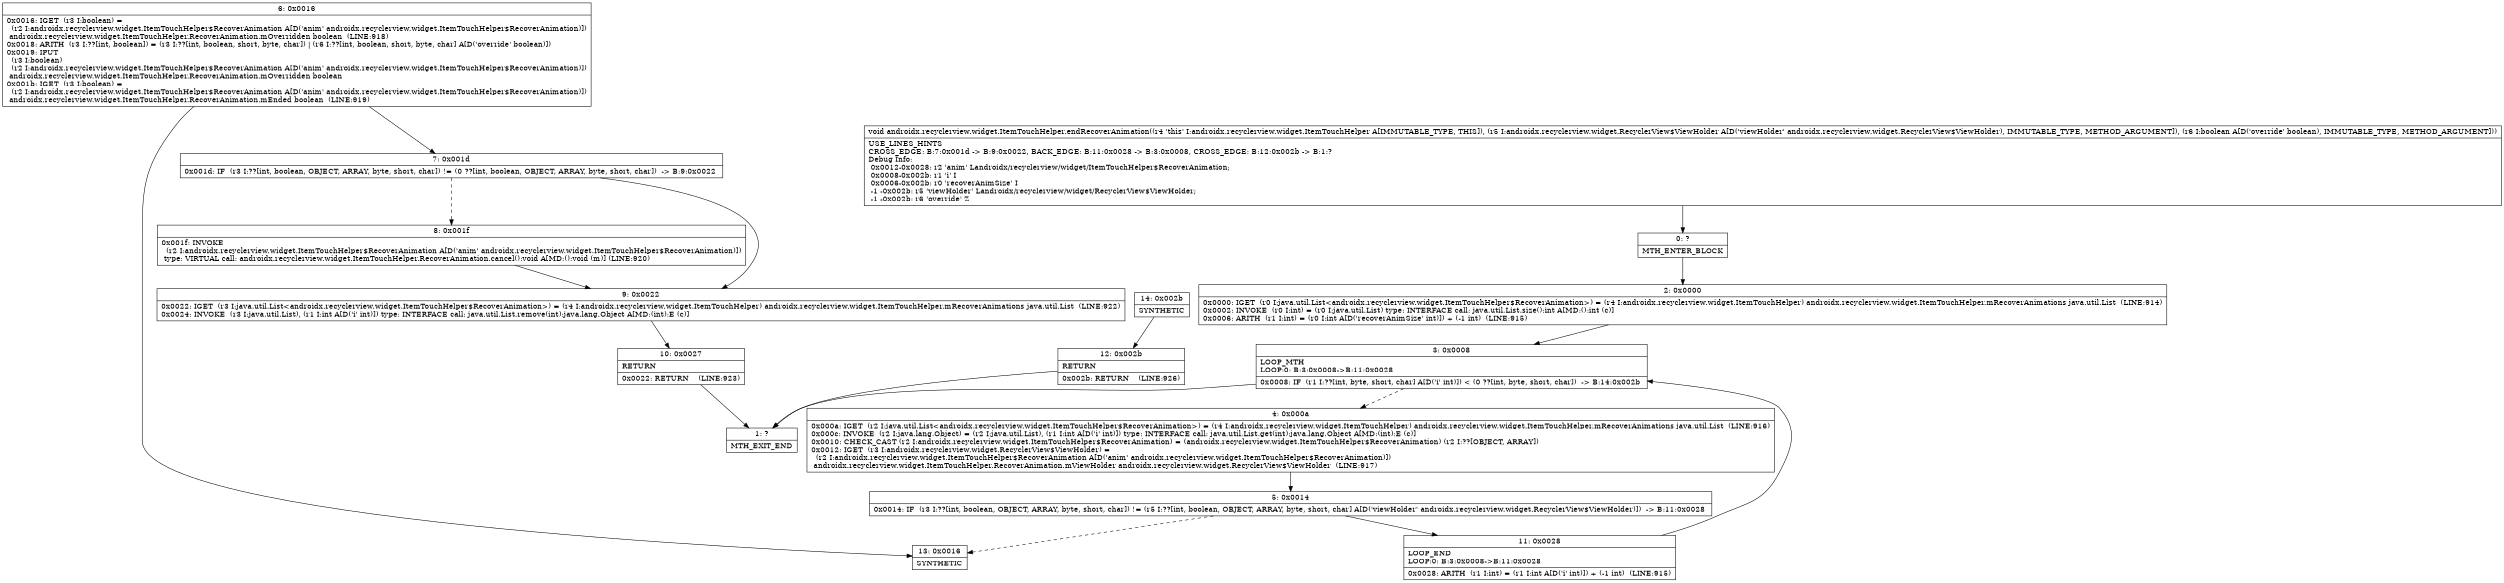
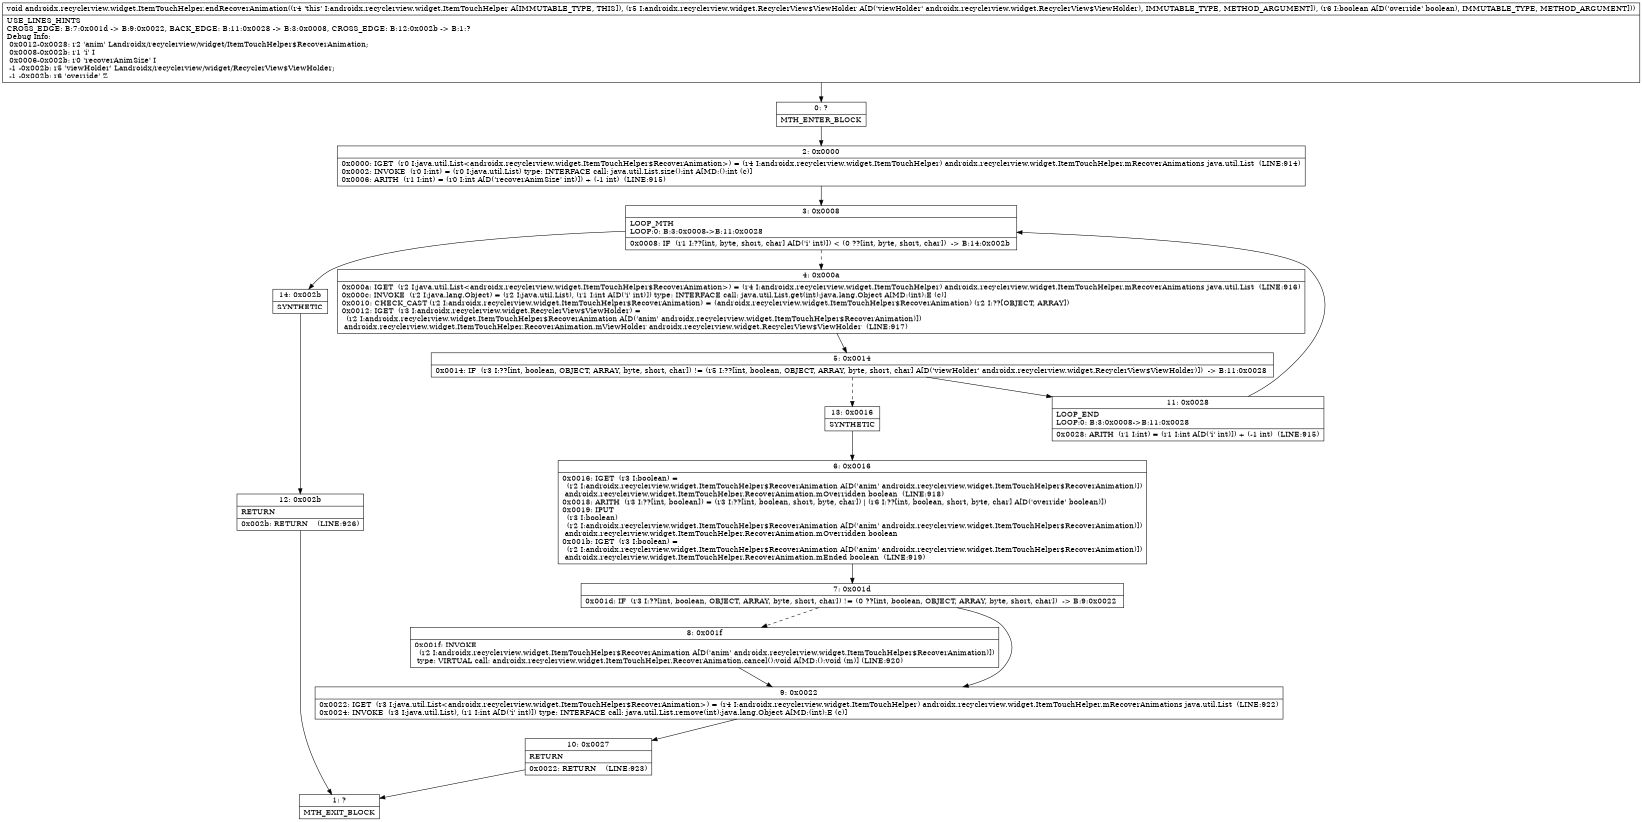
(1013, 389) -> (465, 242)
(762, 446) -> (339, 813)
(342, 510) -> (852, 443)
